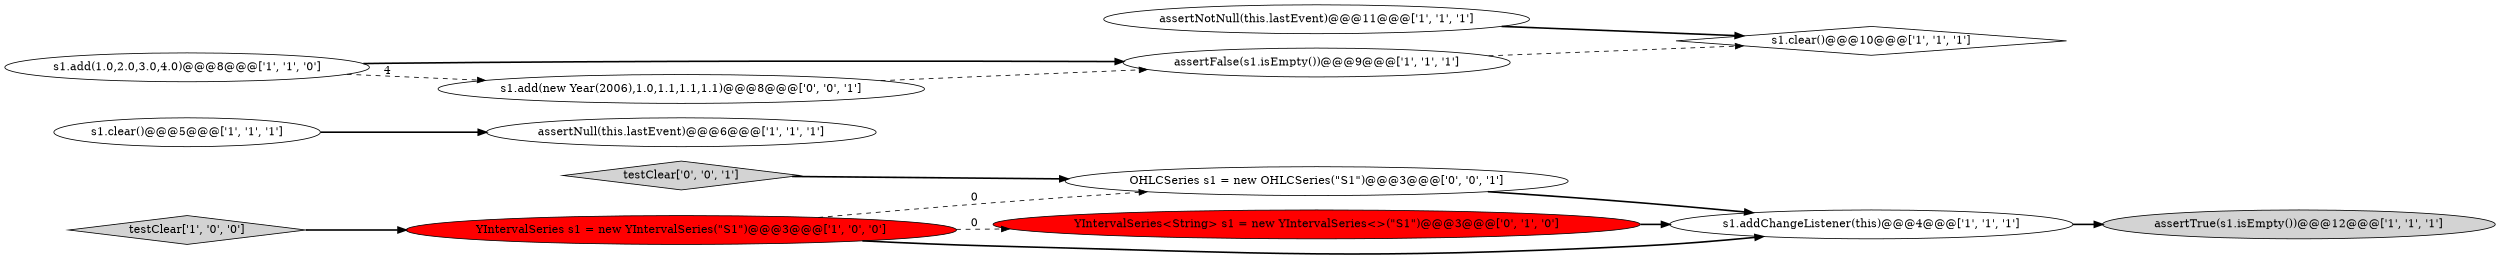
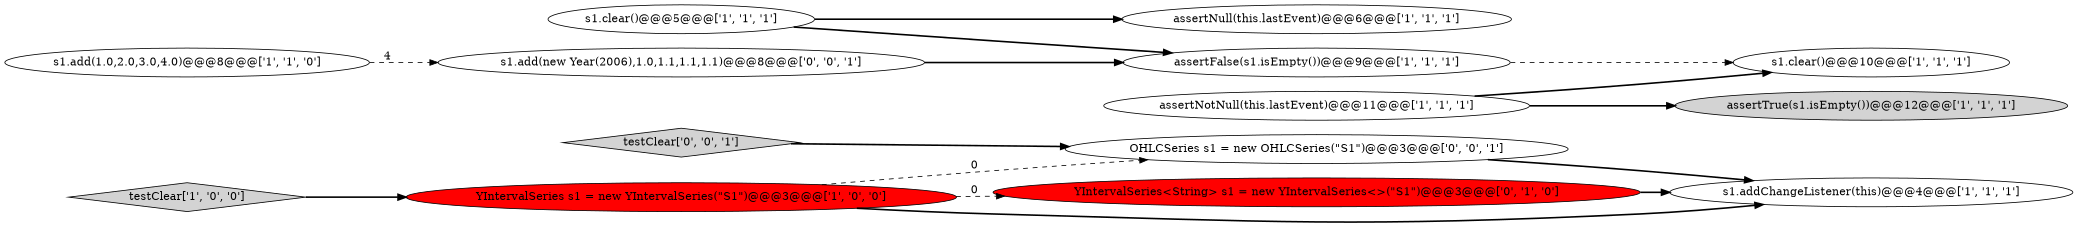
(1871, 41) -> (1871, 63)
(739, 61) -> (979, 40)
(1010, 75) -> (1020, 63)
(2084, 224) -> (1598, 106)
